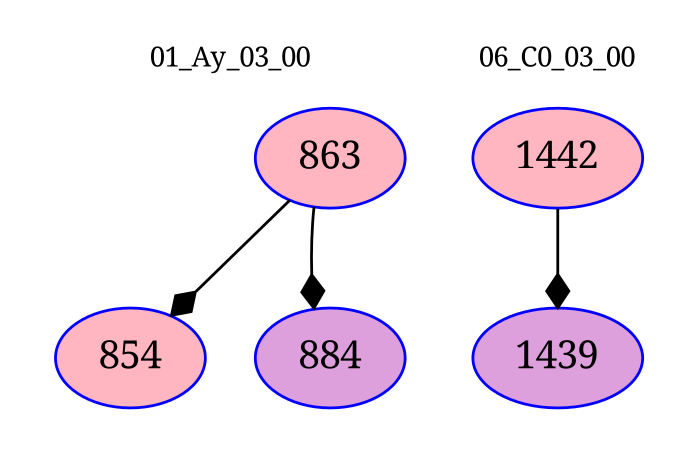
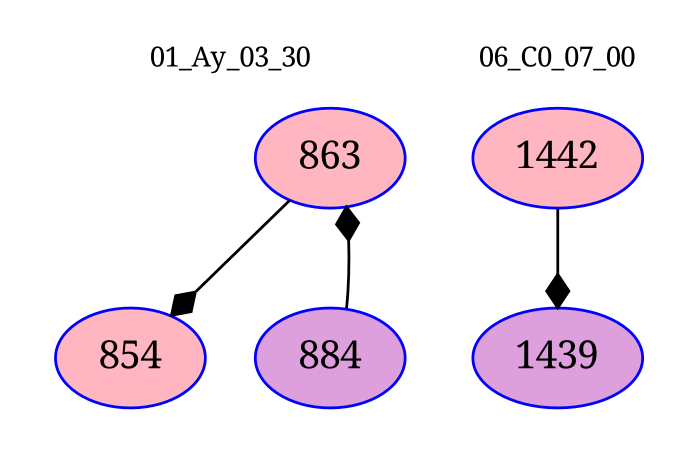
(230, 60) -> (230, 60)
(558, 60) -> (558, 60)
(312, 241) -> (349, 274)
